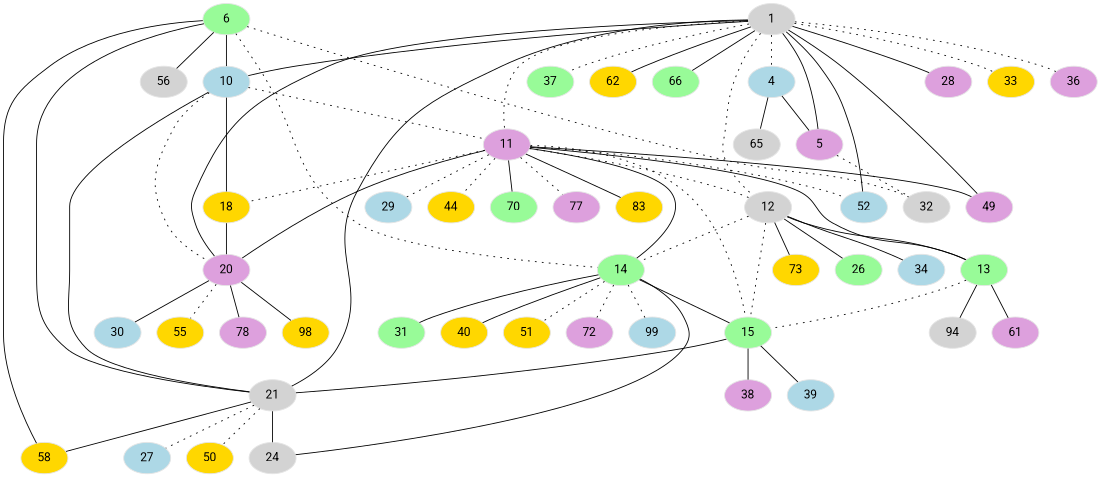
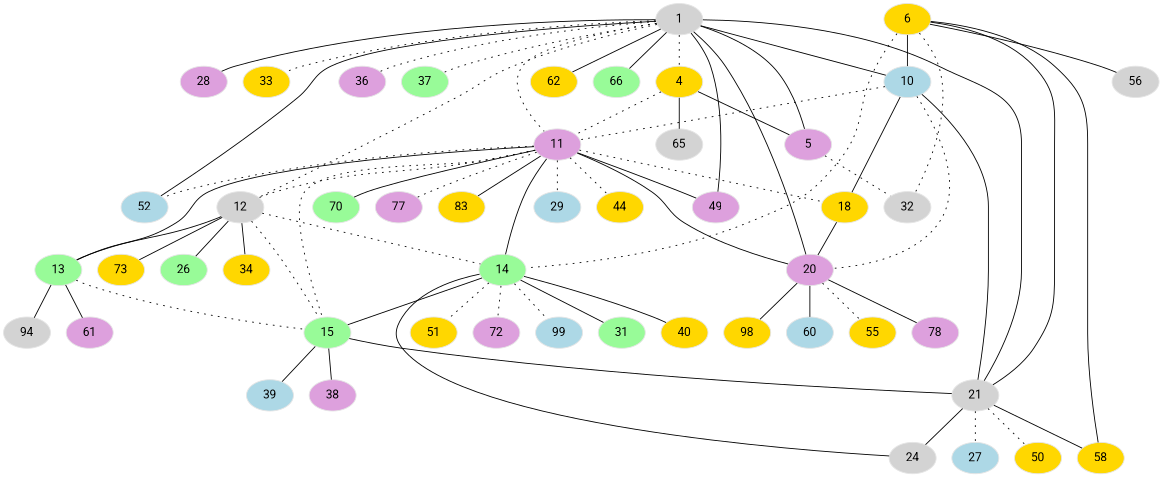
(226, 19) -> (907, 19)
(772, 82) -> (679, 82)
none -> (618, 113)
(921, 270) -> (246, 270)
(118, 333) -> (810, 333)
